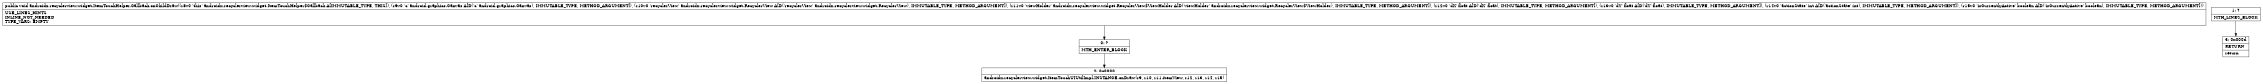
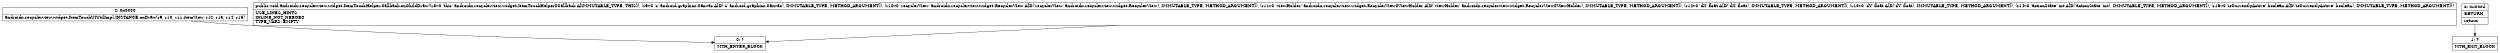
(2236, 17) -> (2475, 47)
(2236, 27) -> (2475, 29)
(1104, 59) -> (451, 35)
